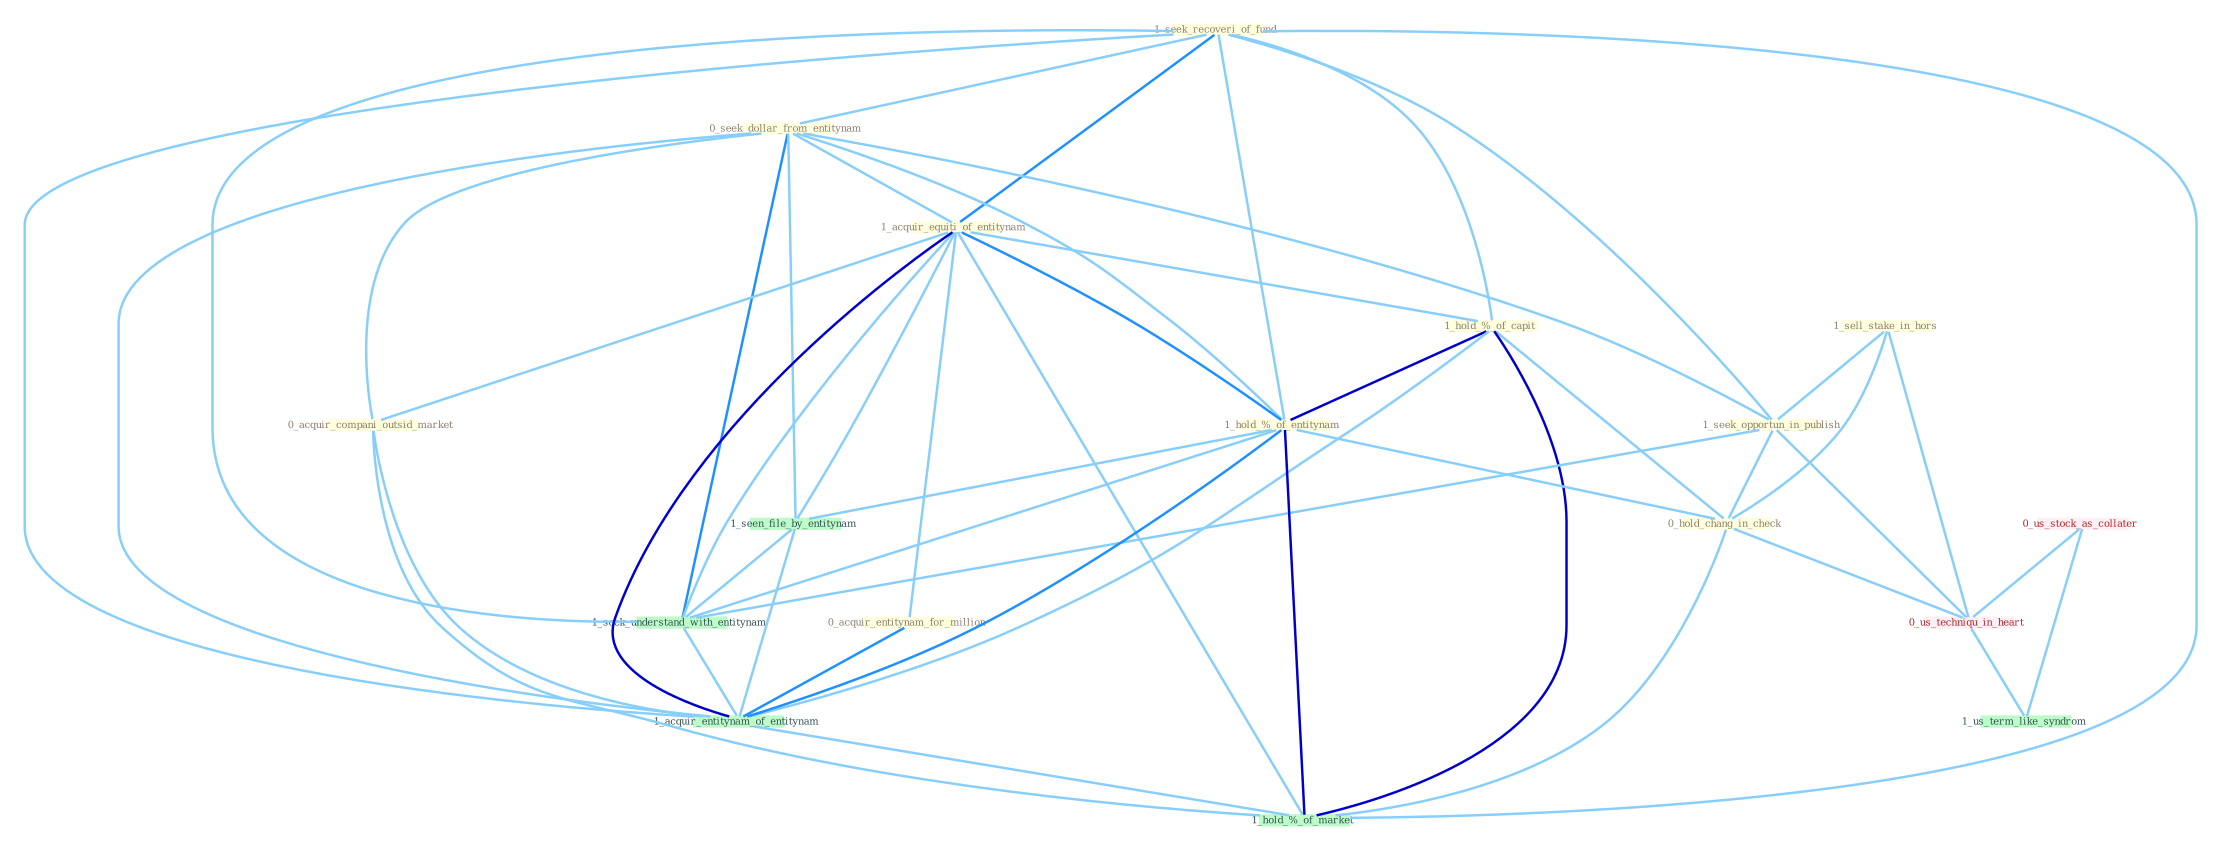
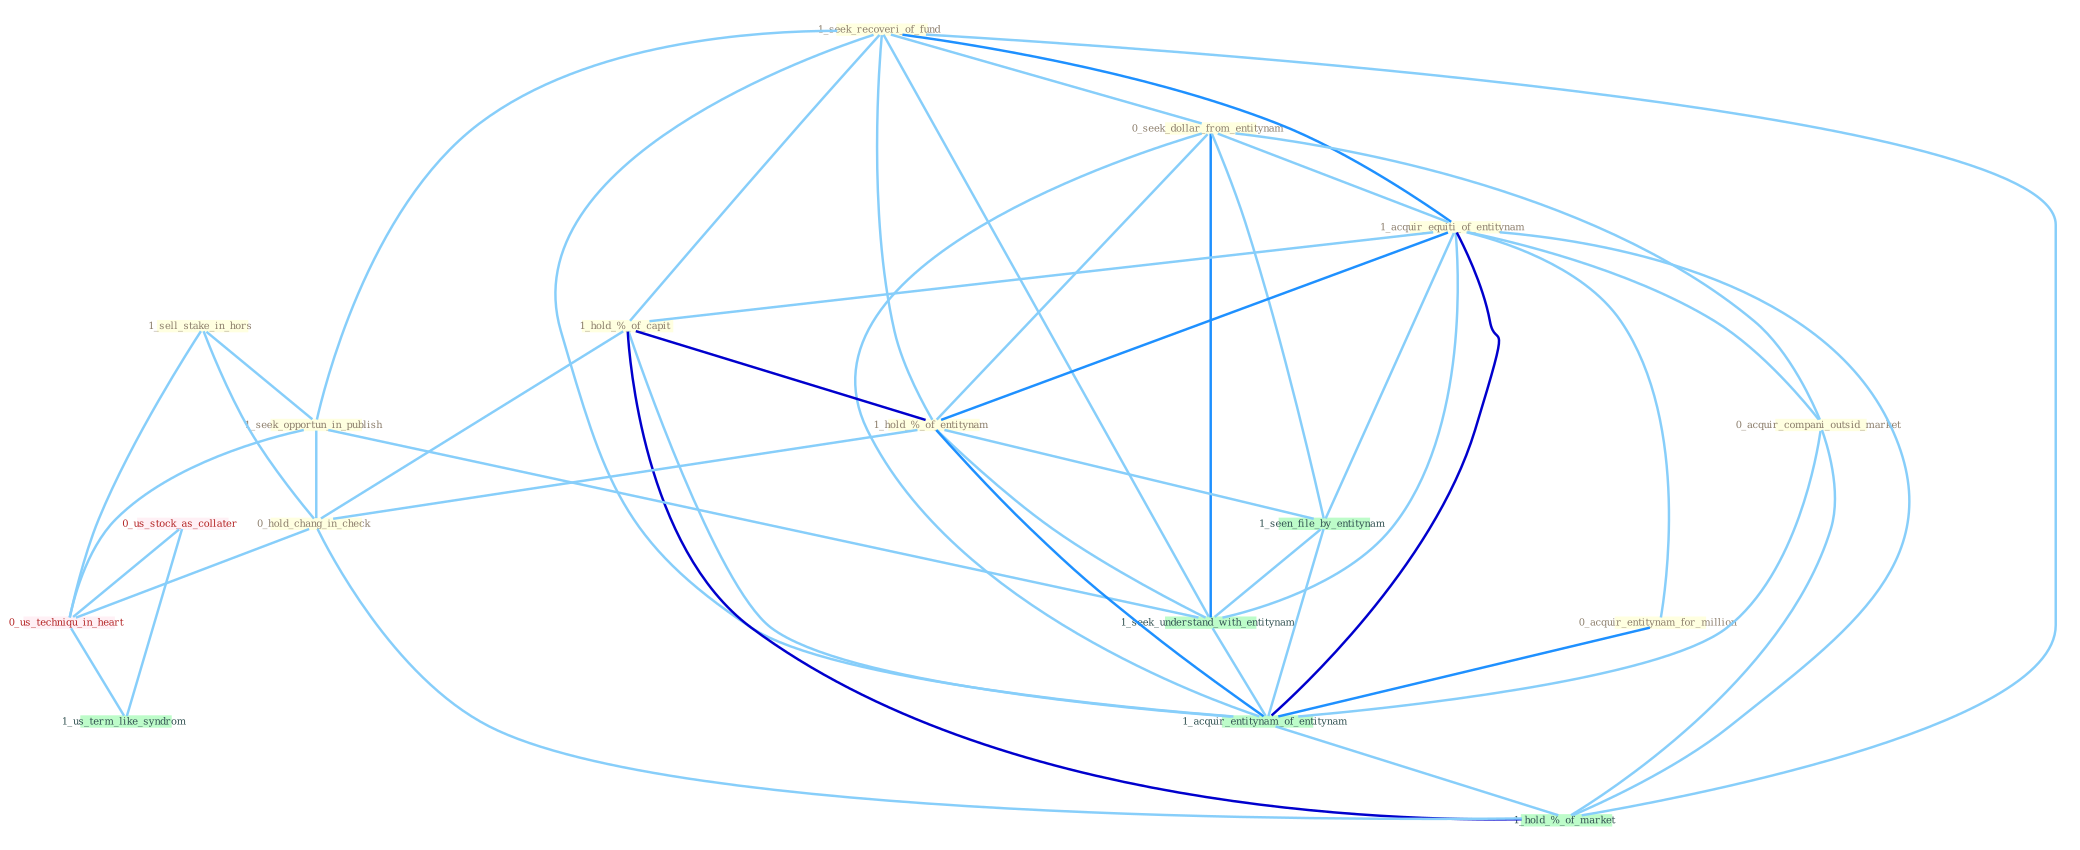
(1297, 242) -> none
(1295, 622) -> none
